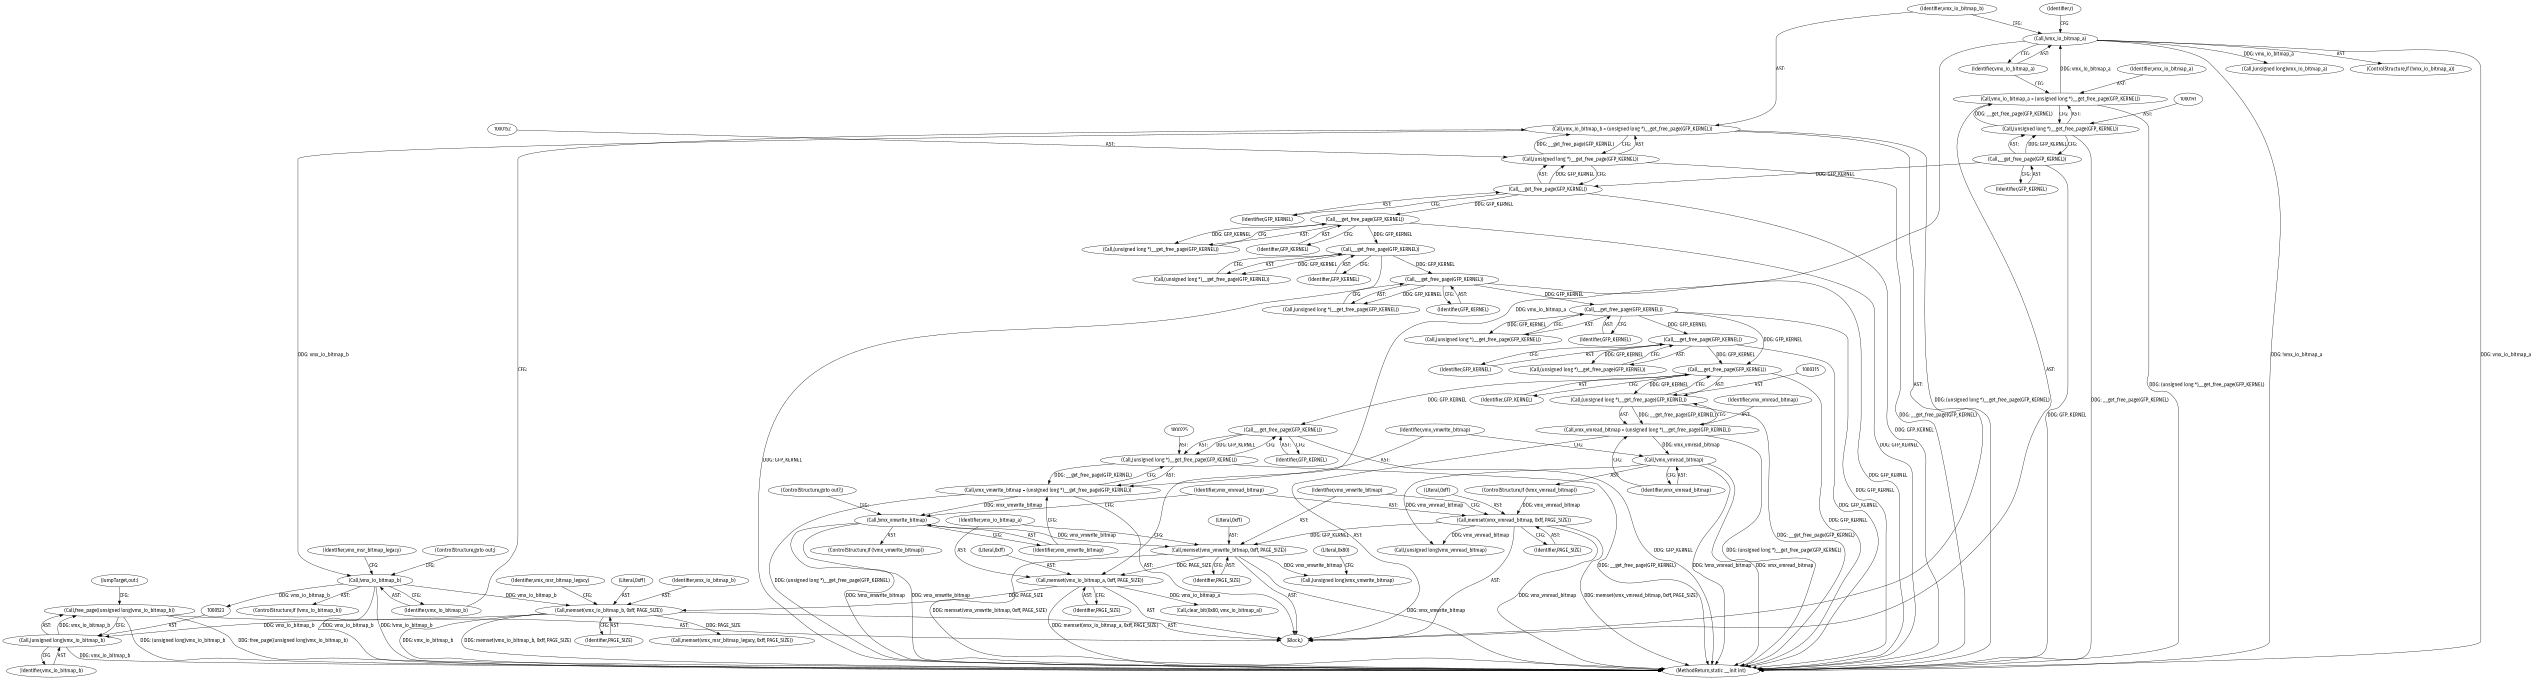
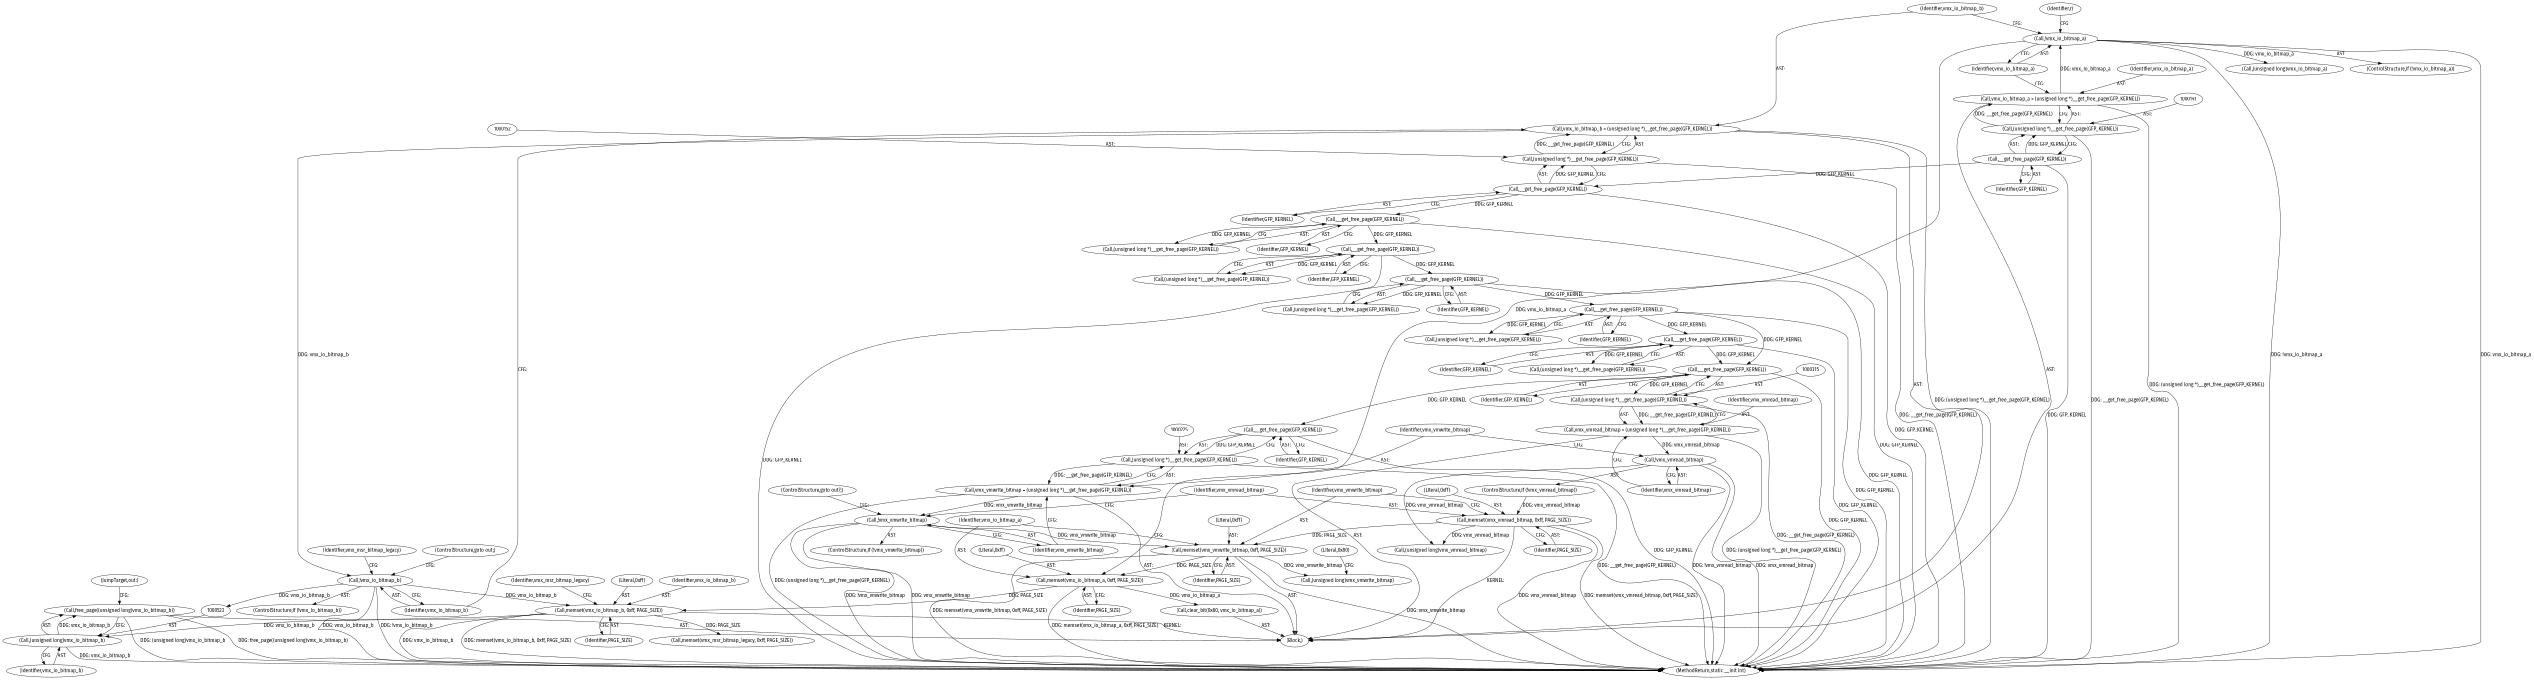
(1330, 536) -> (1330, 536)
(1496, 581) -> (1496, 581)
(1186, 624) -> (1258, 626)
(1173, 626) -> (1173, 626)
